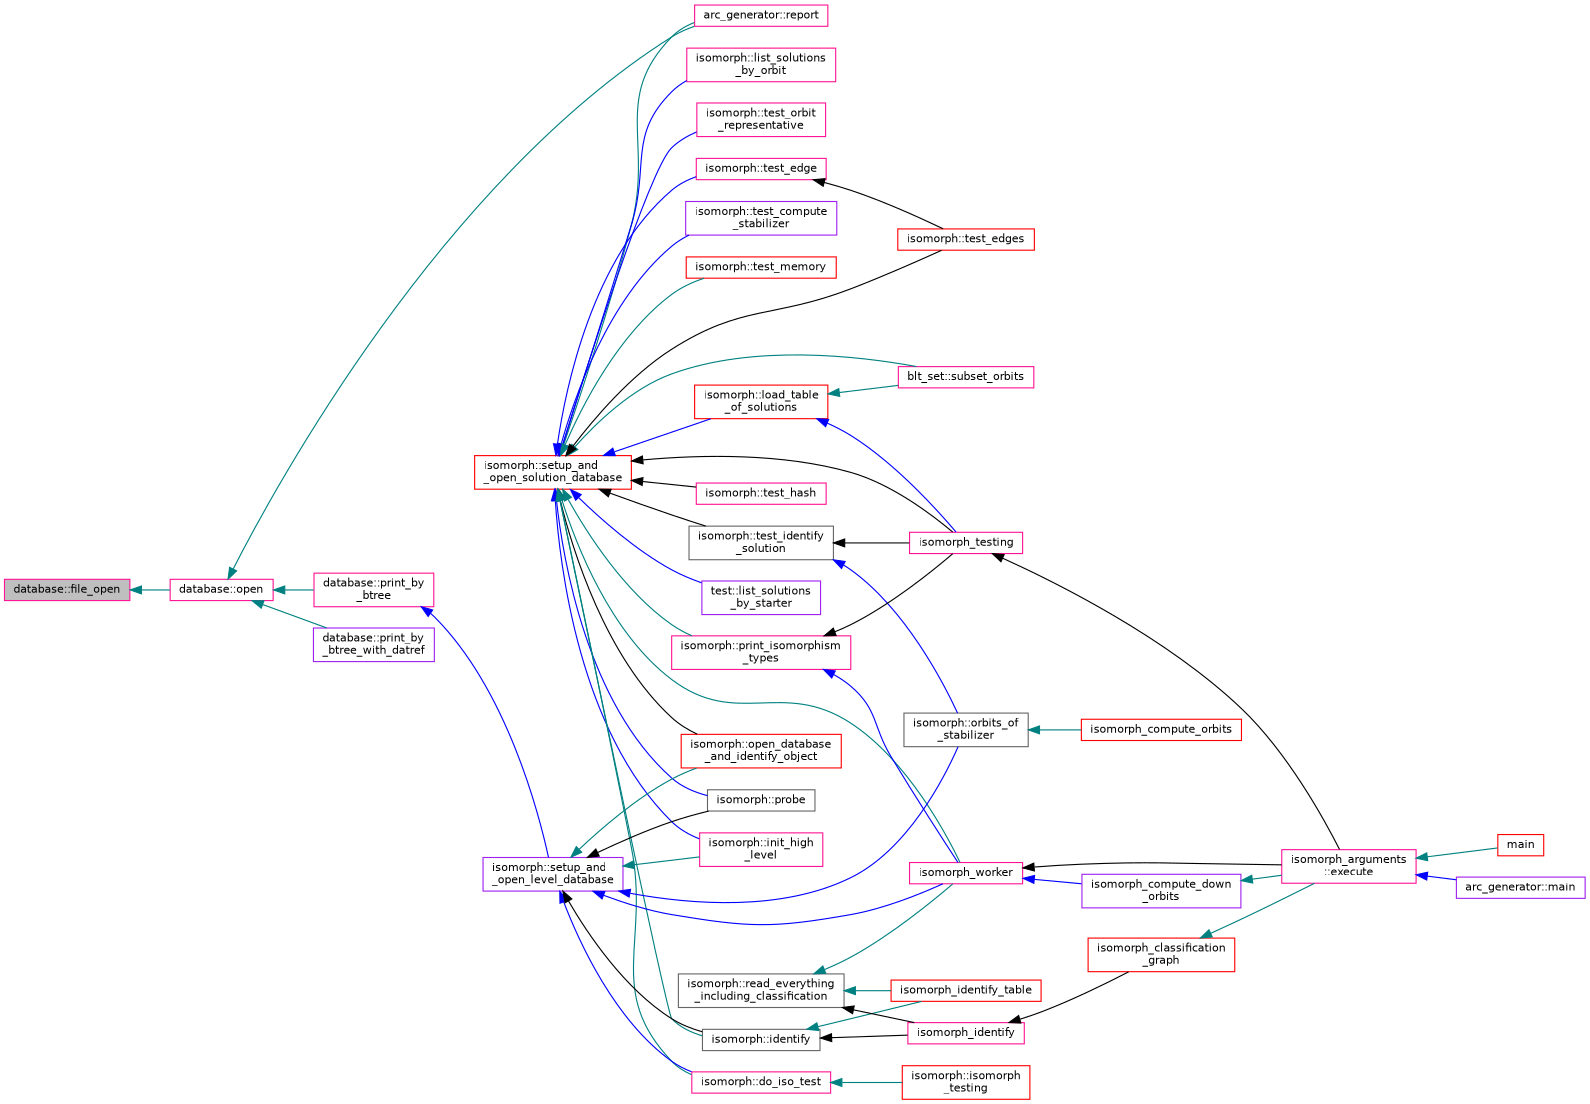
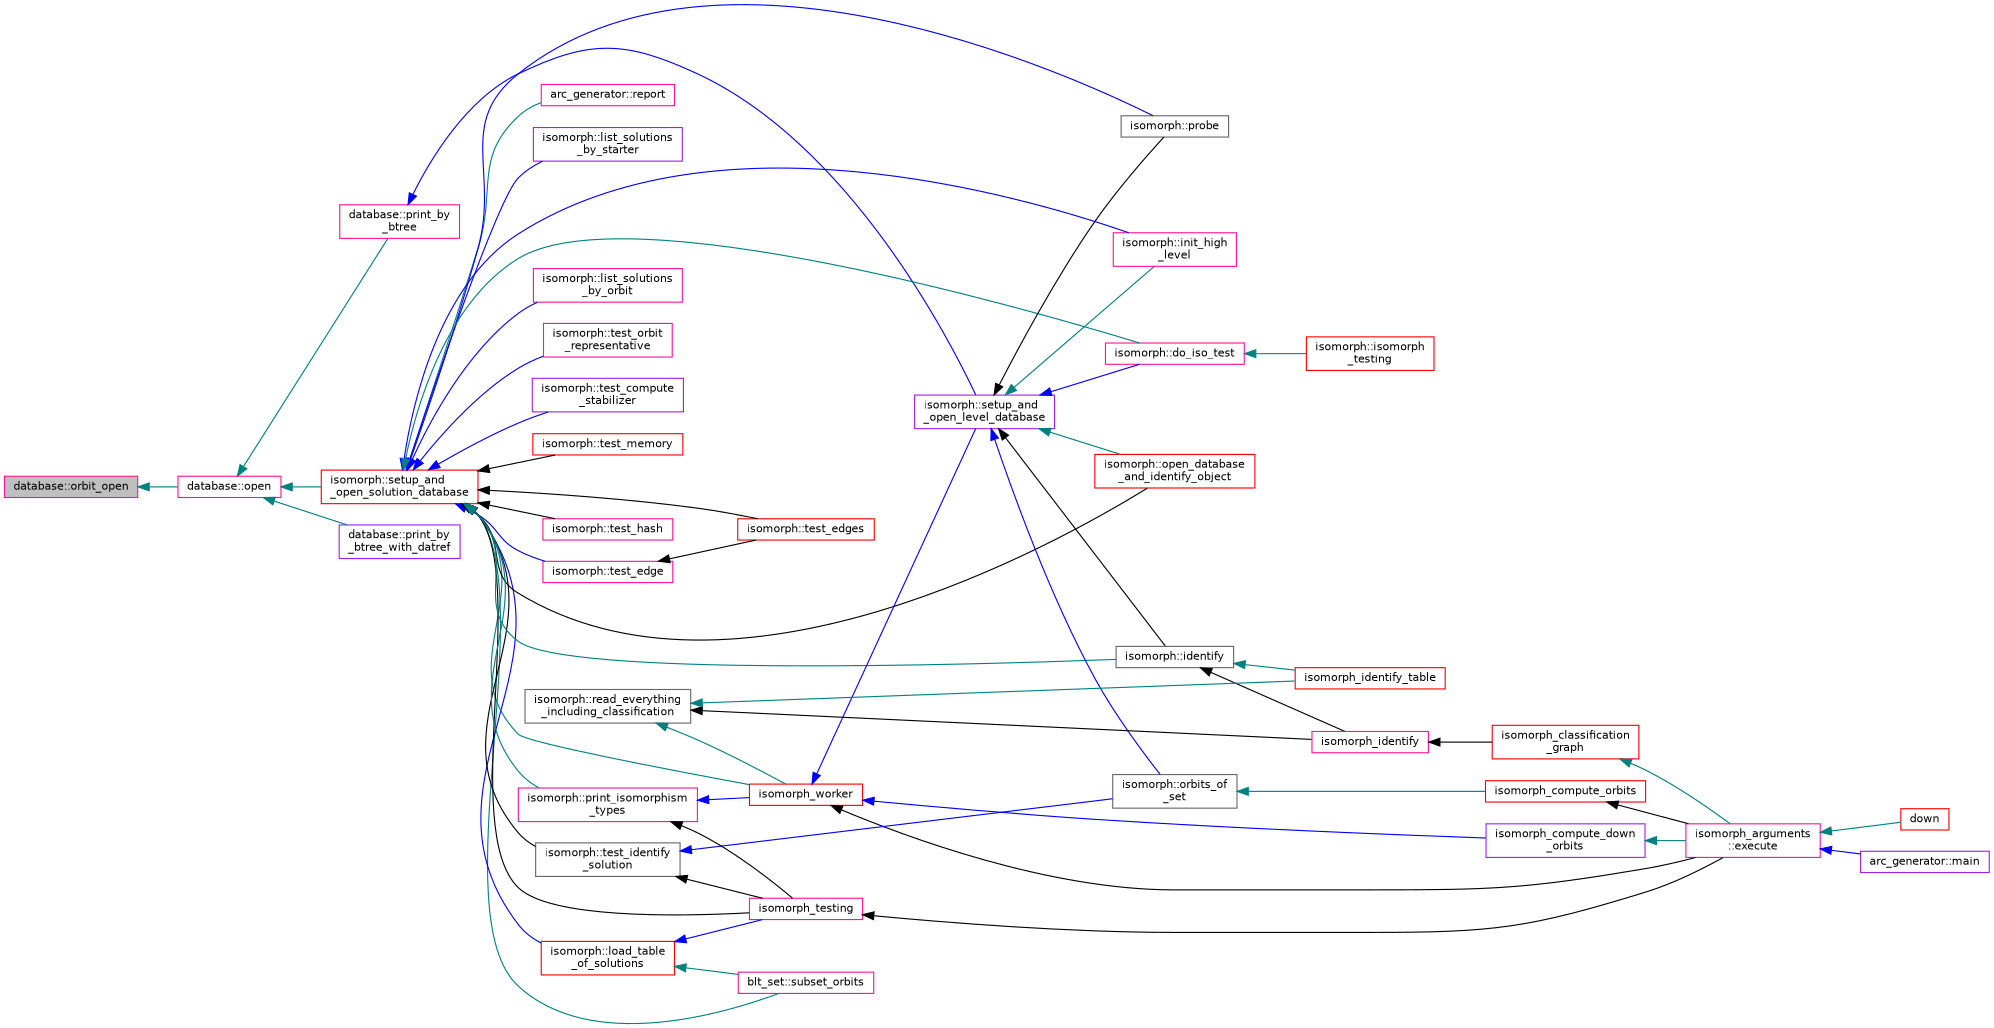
(428, 266) -> (307, 487)
(620, 348) -> (522, 462)
(67, 590) -> (71, 487)
(761, 598) -> (608, 144)
(966, 730) -> (1175, 791)
none -> (1653, 814)
(1521, 845) -> (1925, 819)
(966, 873) -> (806, 795)
(775, 924) -> (900, 593)
